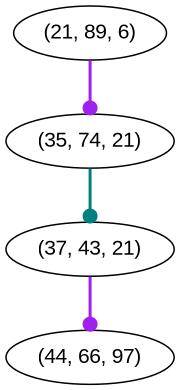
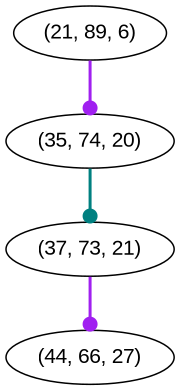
(90, 141) -> (90, 141)
(90, 249) -> (90, 249)
(90, 357) -> (90, 357)
